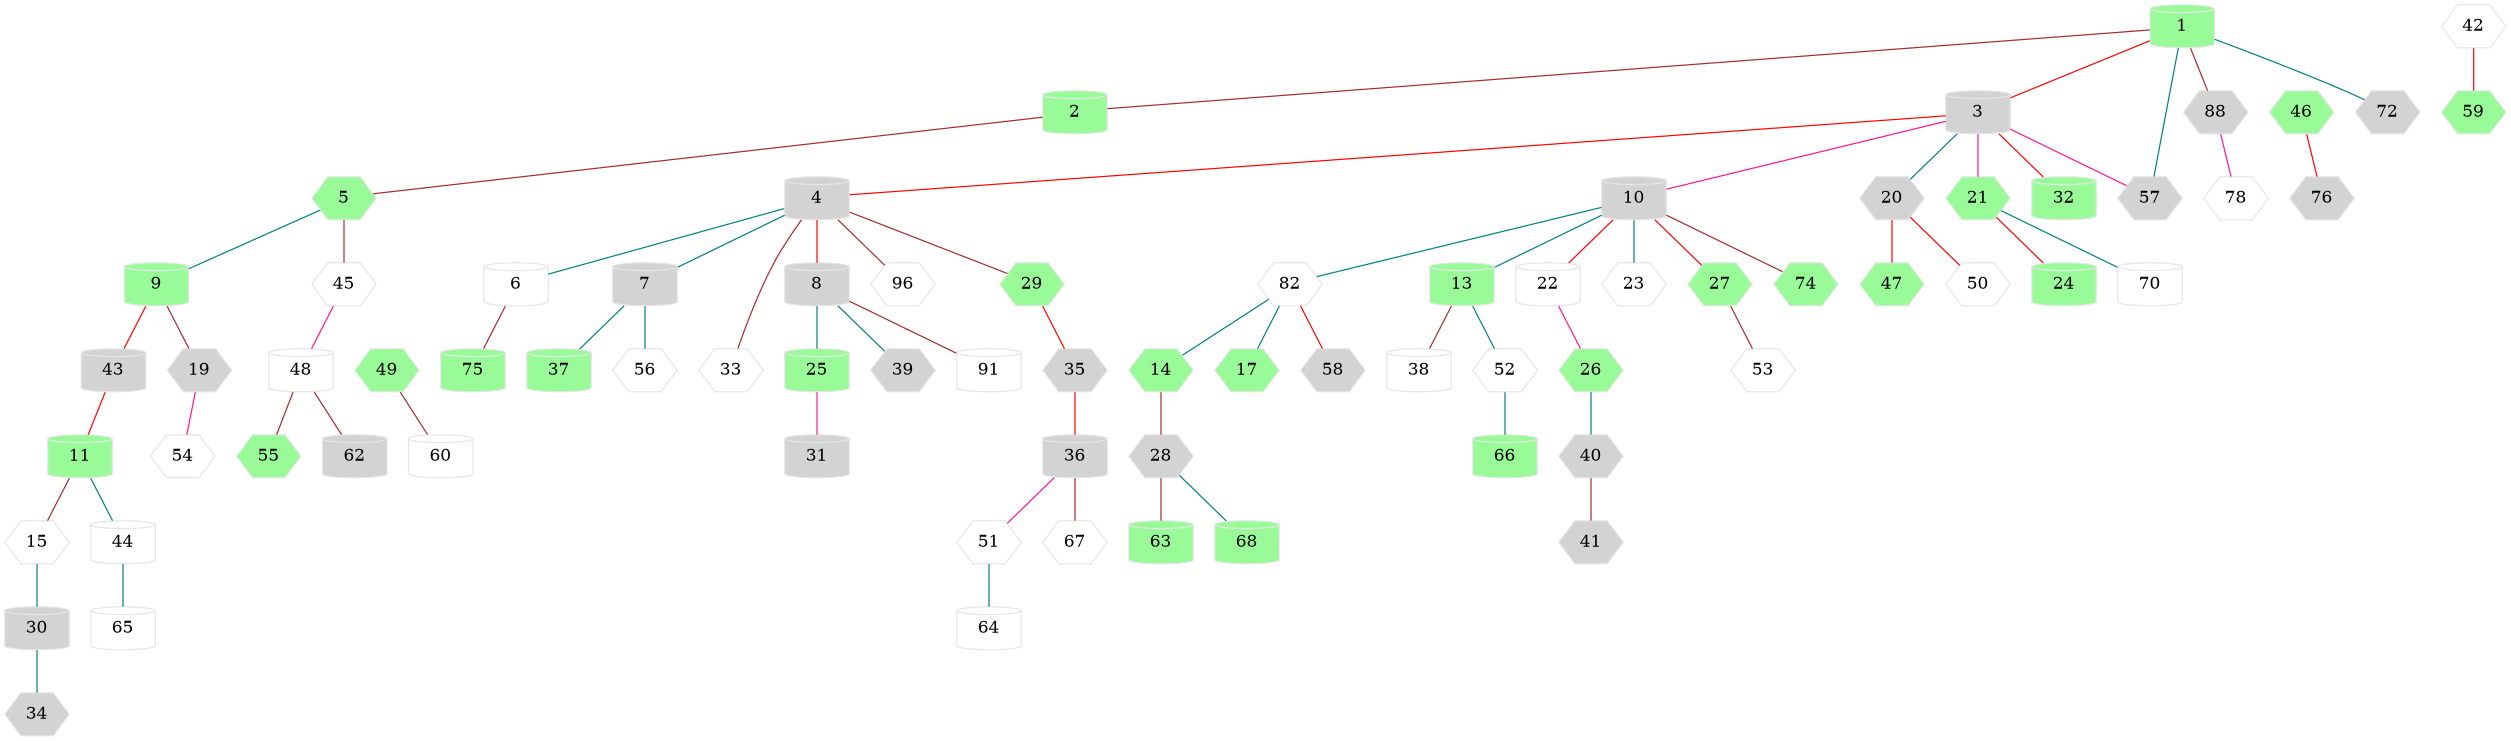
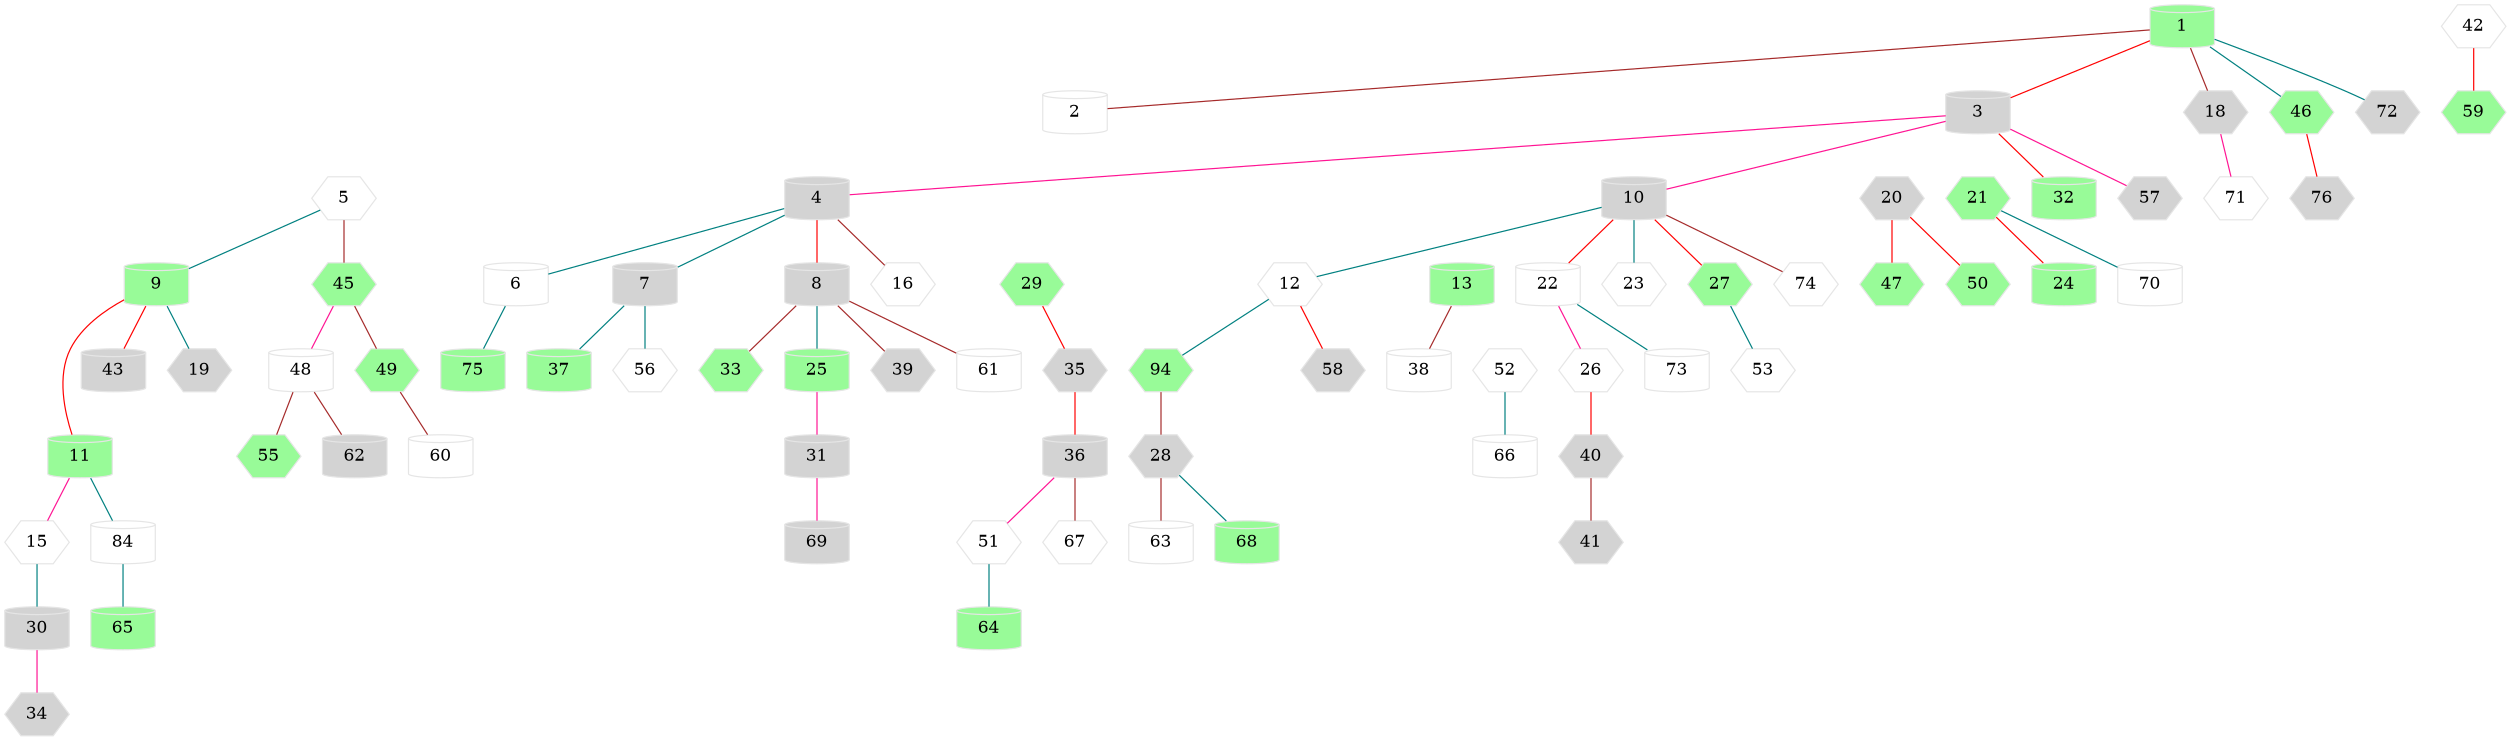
(1075, 112) -> (1075, 112)
(2166, 112) -> (2245, 72)
(2216, 112) -> (2216, 112)
(708, 155) -> none
(1398, 155) -> (1398, 155)
(1978, 155) -> none
(1934, 157) -> none
(344, 198) -> (344, 198)
(2236, 198) -> (2236, 198)
(1548, 241) -> none
(929, 243) -> none
(765, 282) -> (773, 329)
(344, 284) -> (344, 284)
(903, 284) -> (903, 284)
(1290, 284) -> (1290, 284)
(1806, 284) -> (1806, 284)
(1978, 284) -> (1978, 284)
(178, 327) -> (178, 327)
none -> (366, 327)
(494, 327) -> (494, 327)
(1484, 327) -> none
(1742, 327) -> (1742, 327)
(861, 329) -> (861, 329)
(731, 370) -> (731, 370)
(989, 370) -> (989, 370)
(1161, 370) -> (1161, 370)
(1247, 370) -> none
(1591, 370) -> (1591, 370)
none -> (1677, 370)
(97, 413) -> (68, 355)
(1591, 413) -> (1591, 413)
(183, 456) -> none
(1505, 456) -> (1505, 456)
(58, 499) -> (58, 499)
(123, 542) -> (123, 542)
none -> (817, 542)
(1161, 542) -> (1161, 542)
(123, 628) -> (123, 628)
(989, 628) -> (989, 628)
(37, 671) -> (37, 671)
